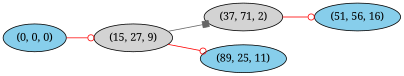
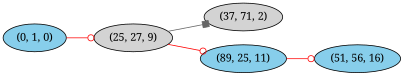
(295, 17) -> (297, 59)
(35, 38) -> (35, 38)
(133, 38) -> (133, 38)
